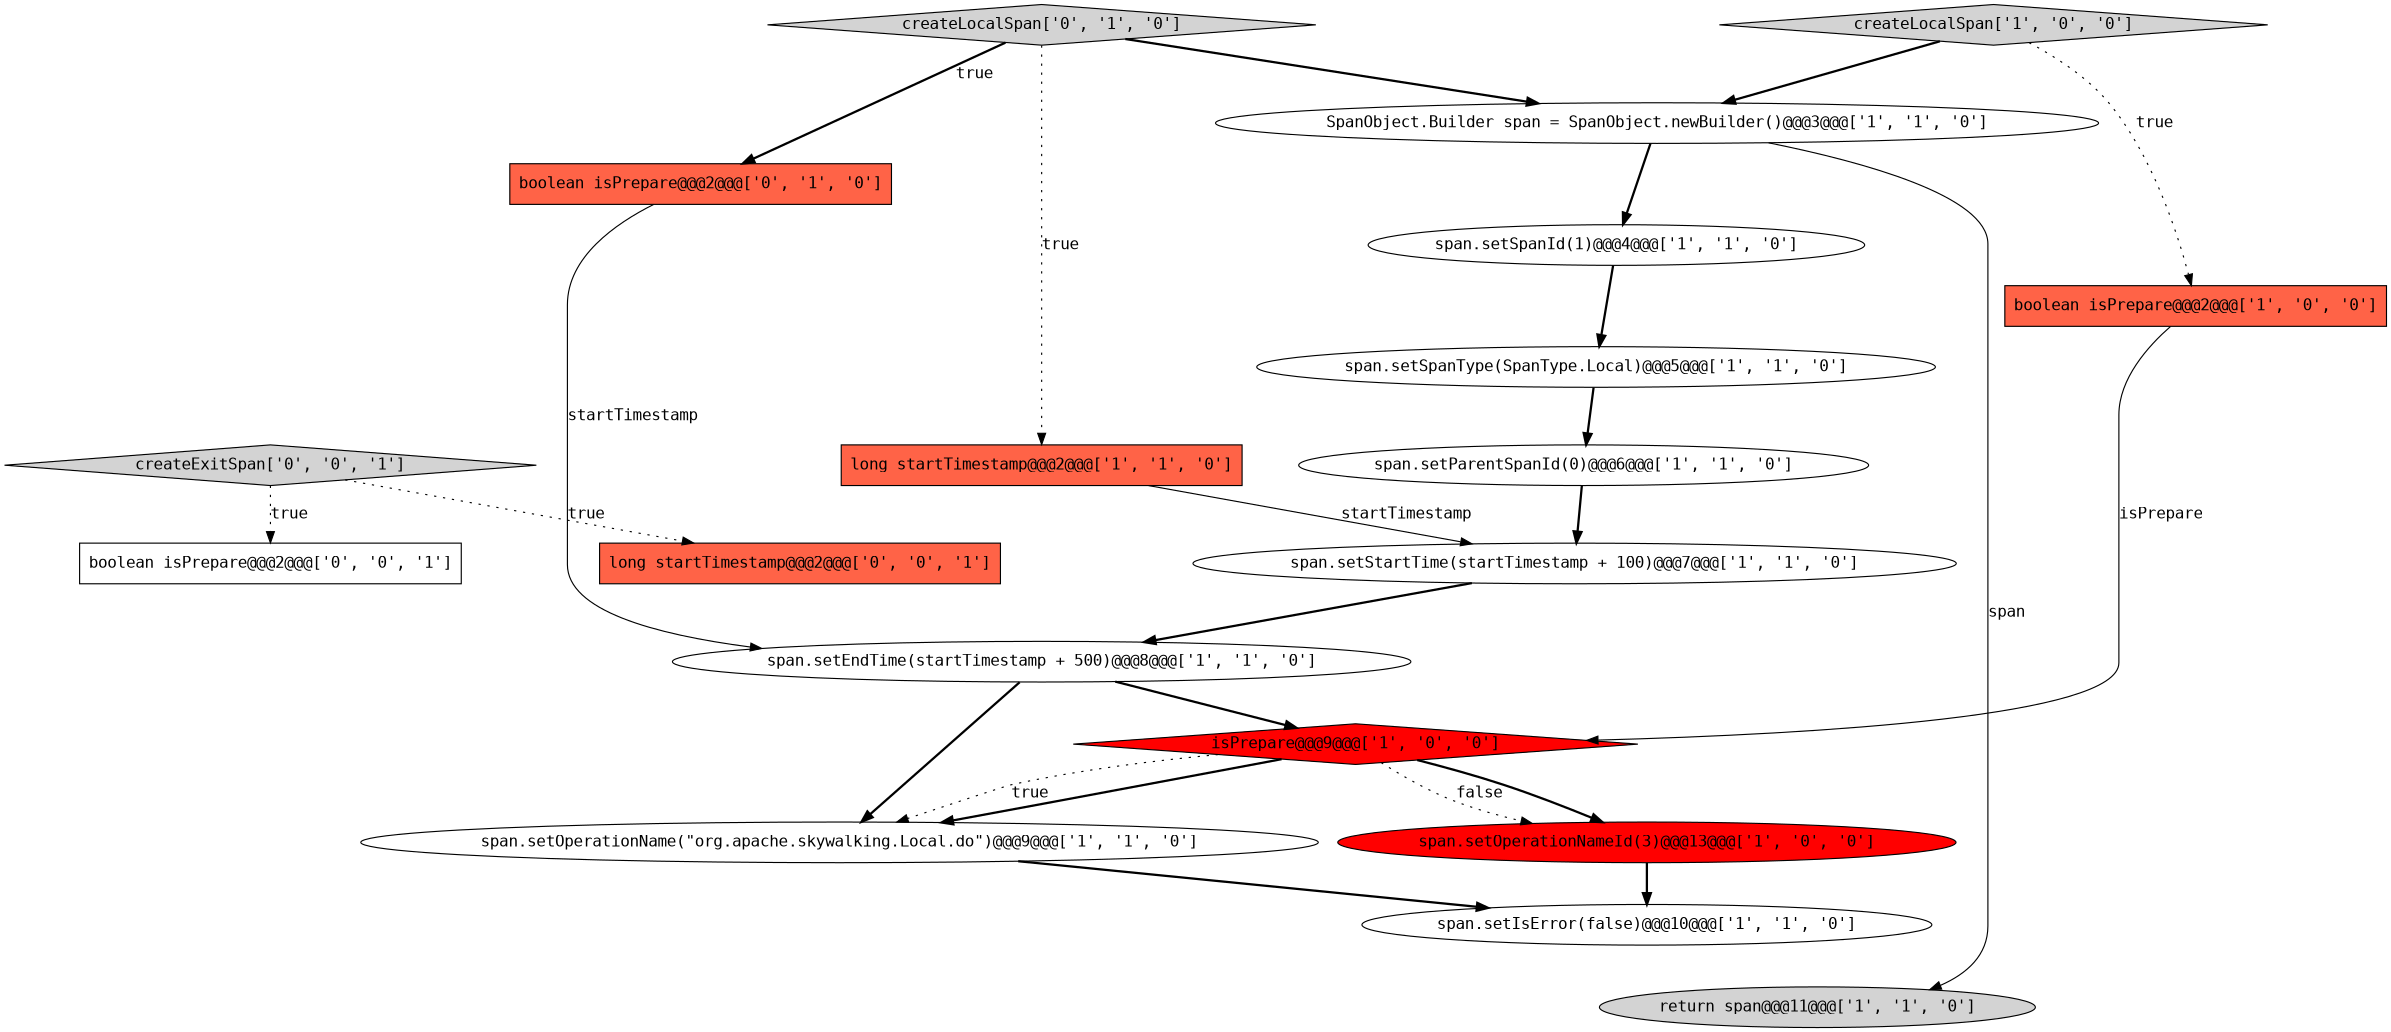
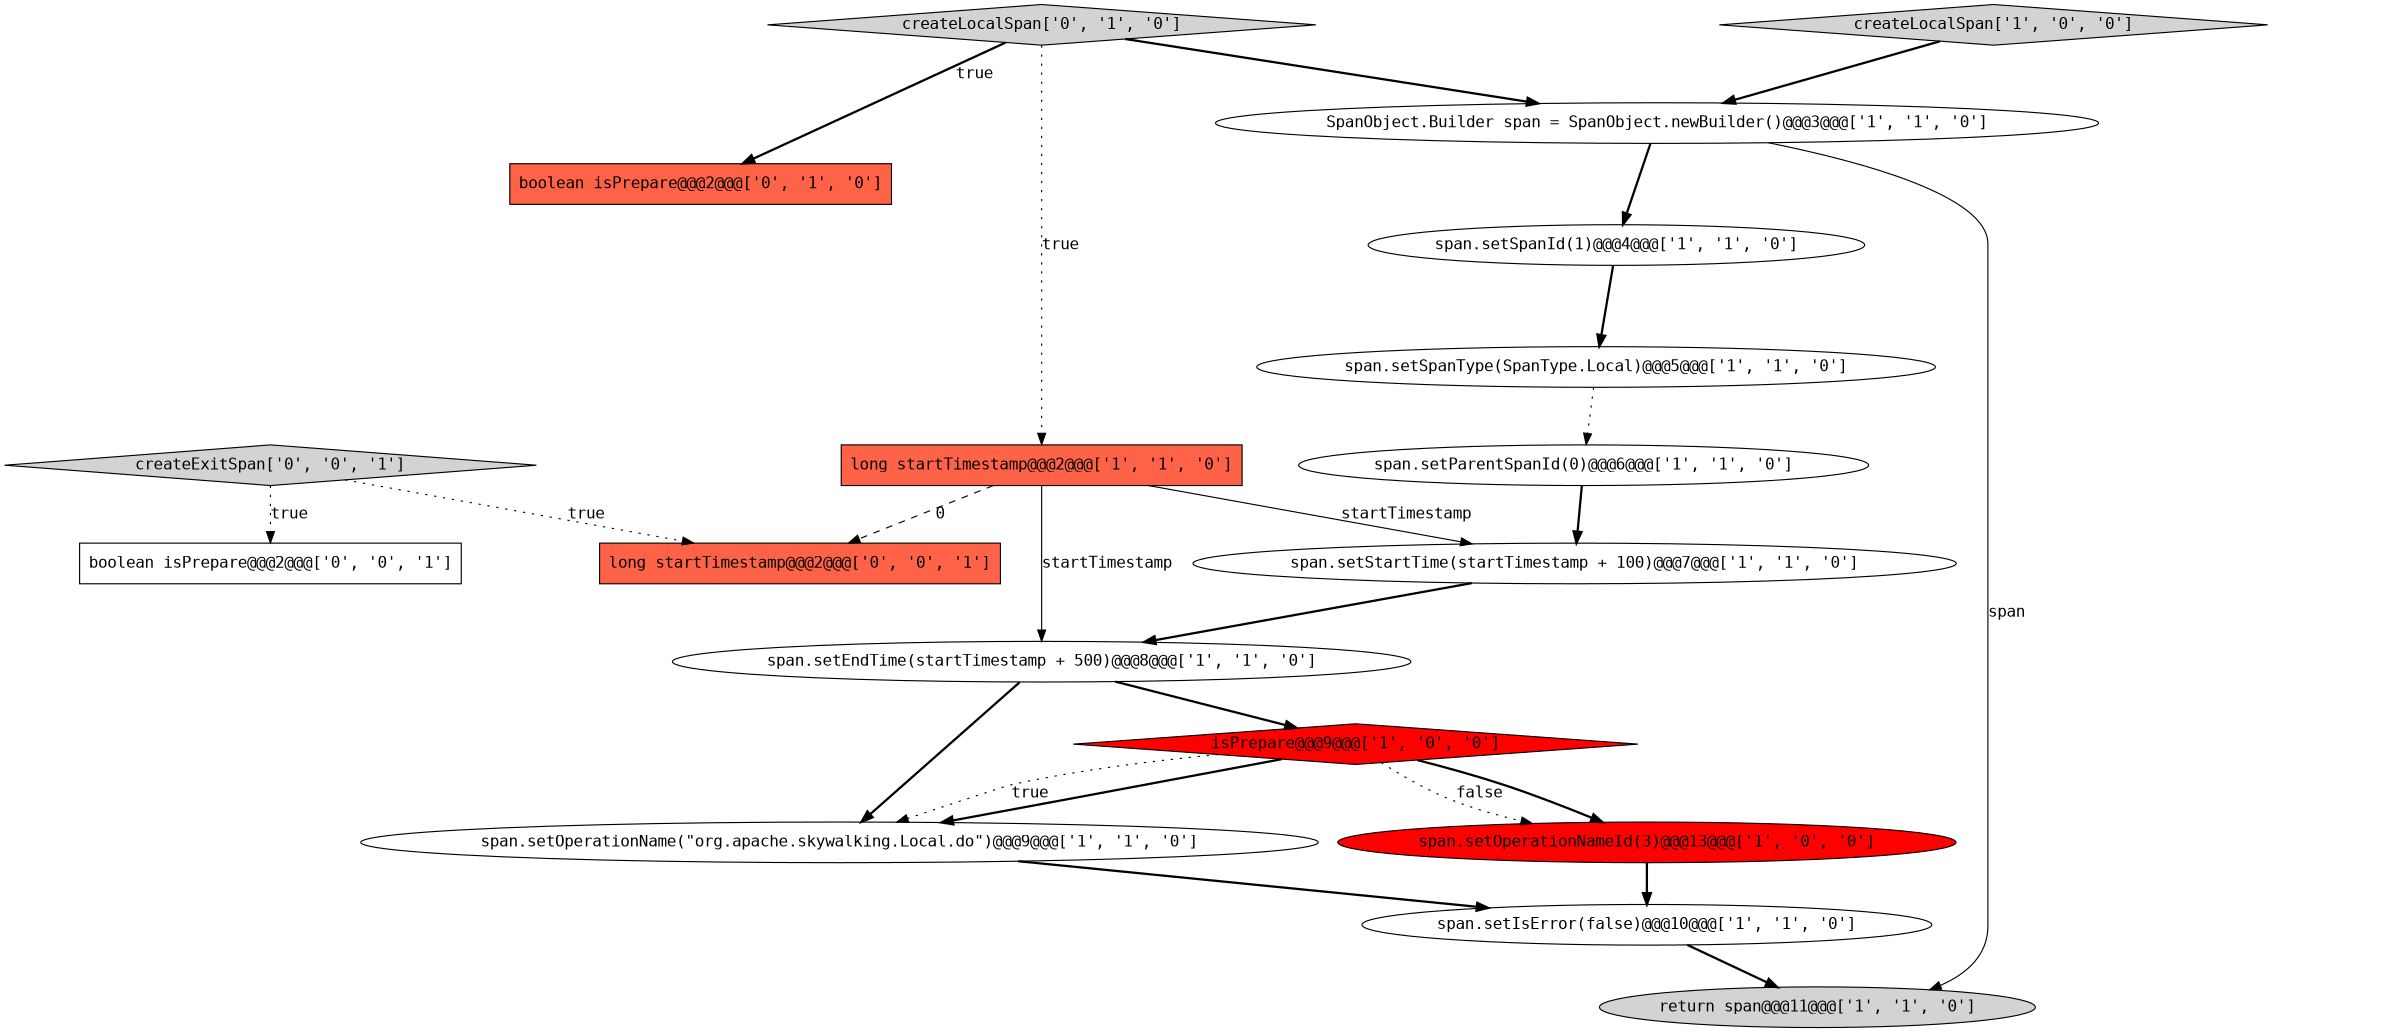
(2196, 306) -> none
(1591, 410) -> (1591, 410)
(567, 471) -> (1042, 558)
none -> (926, 512)
none -> (1727, 964)
